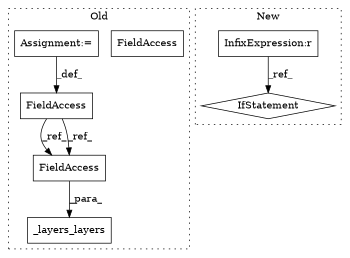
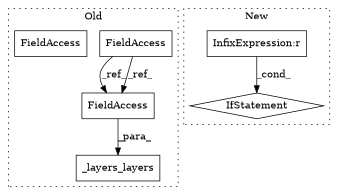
(57, 44) -> none
(280, 75) -> (274, 75)
